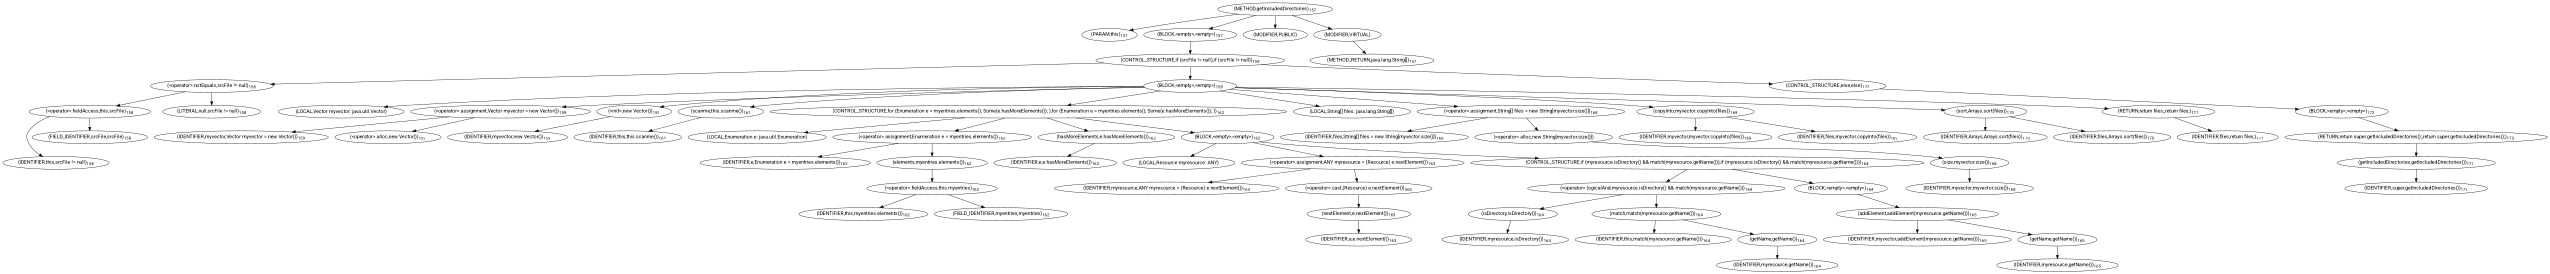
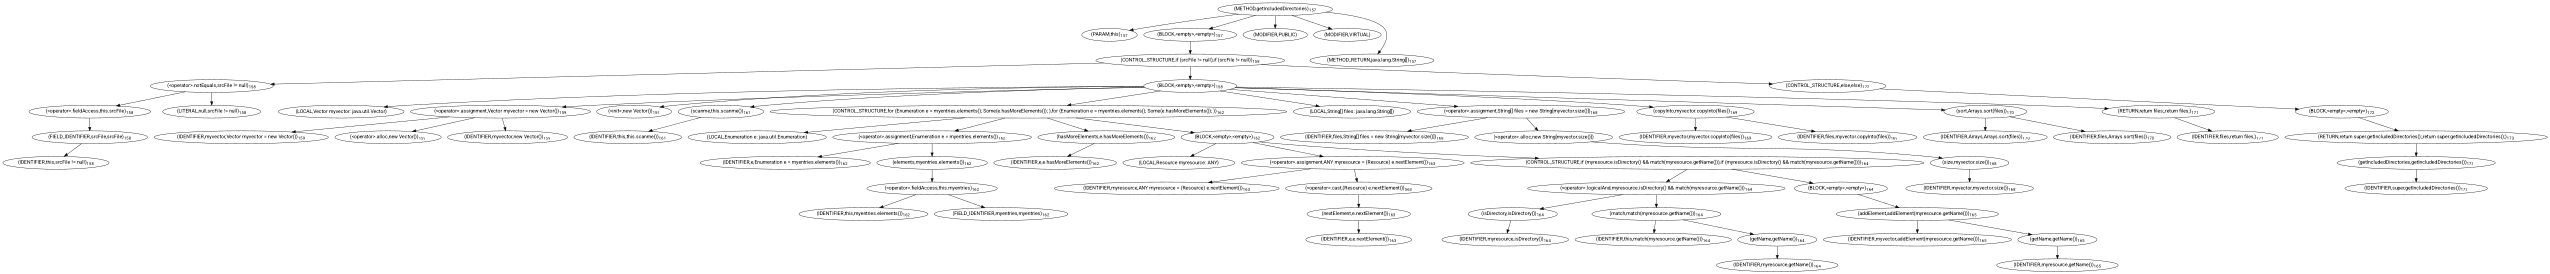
(1358, 46) -> (1369, 20)
(574, 124) -> (504, 123)
(28, 132) -> (74, 149)
